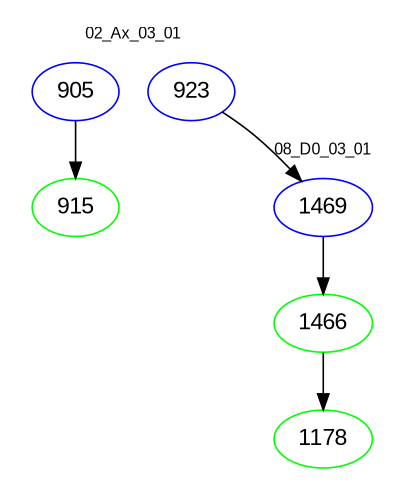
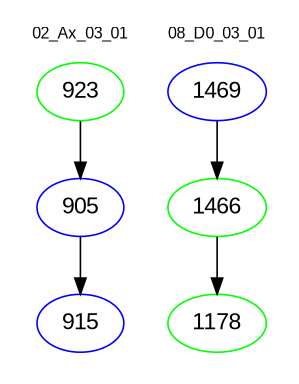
(191, 92) -> (80, 92)
(271, 150) -> (80, 142)
(76, 207) -> (80, 323)
